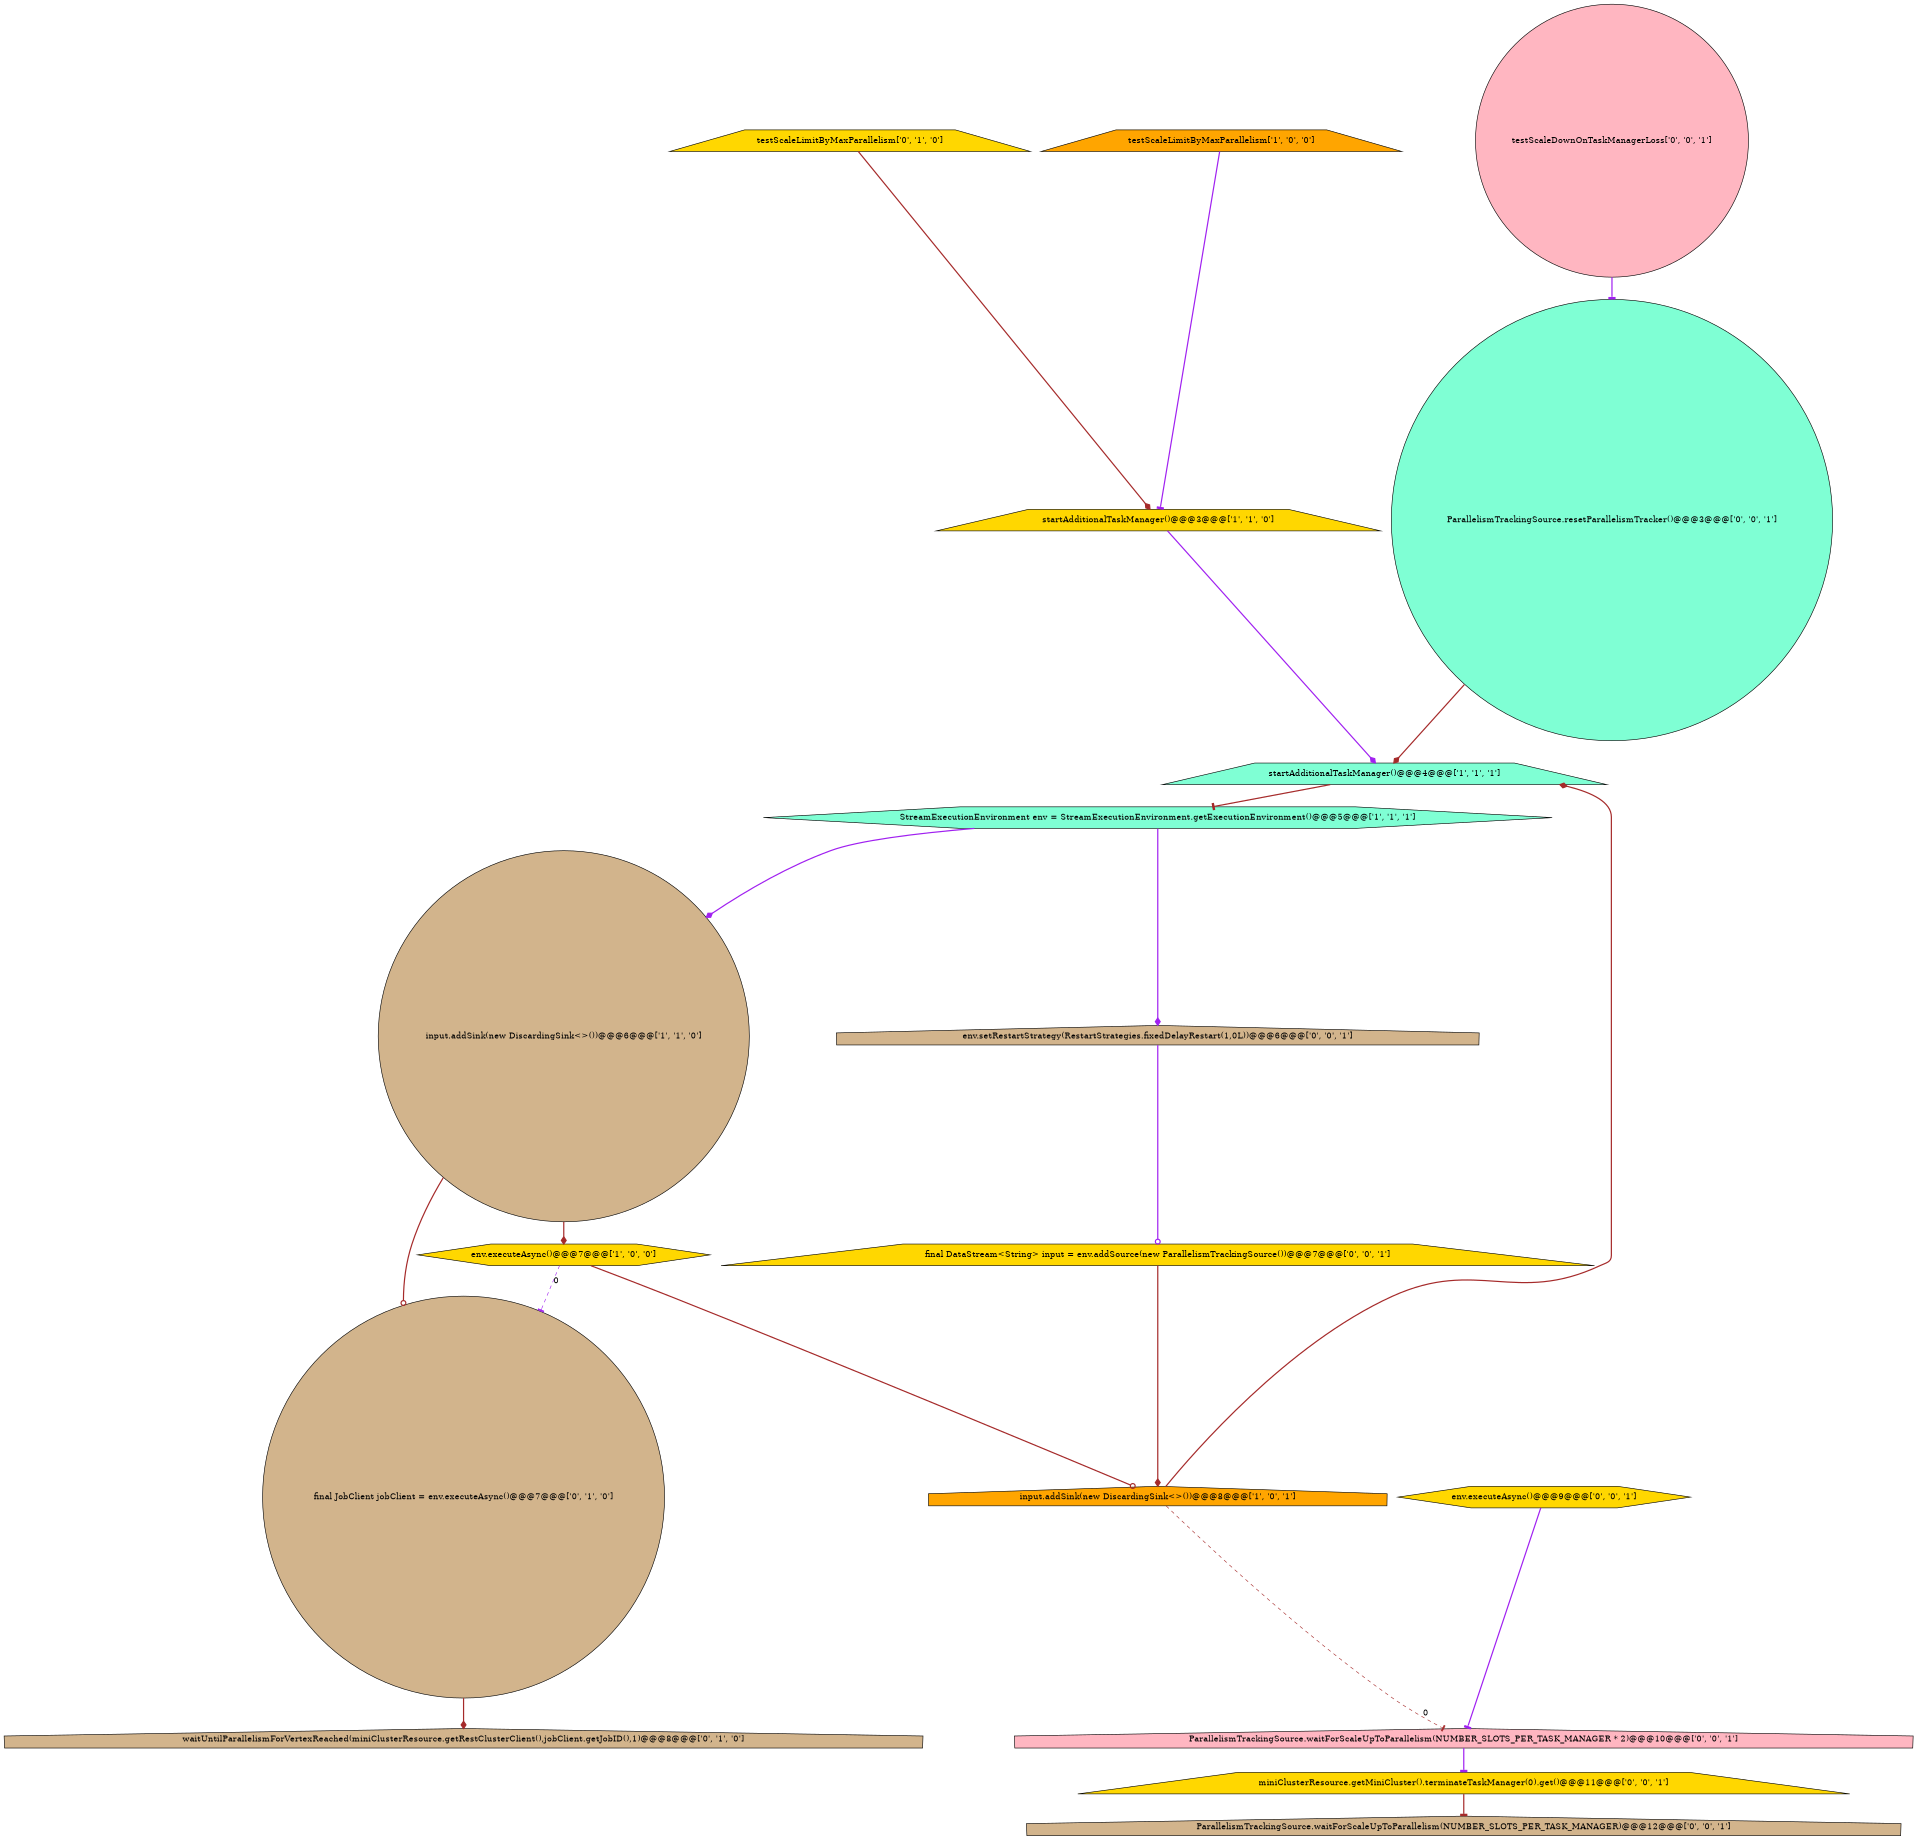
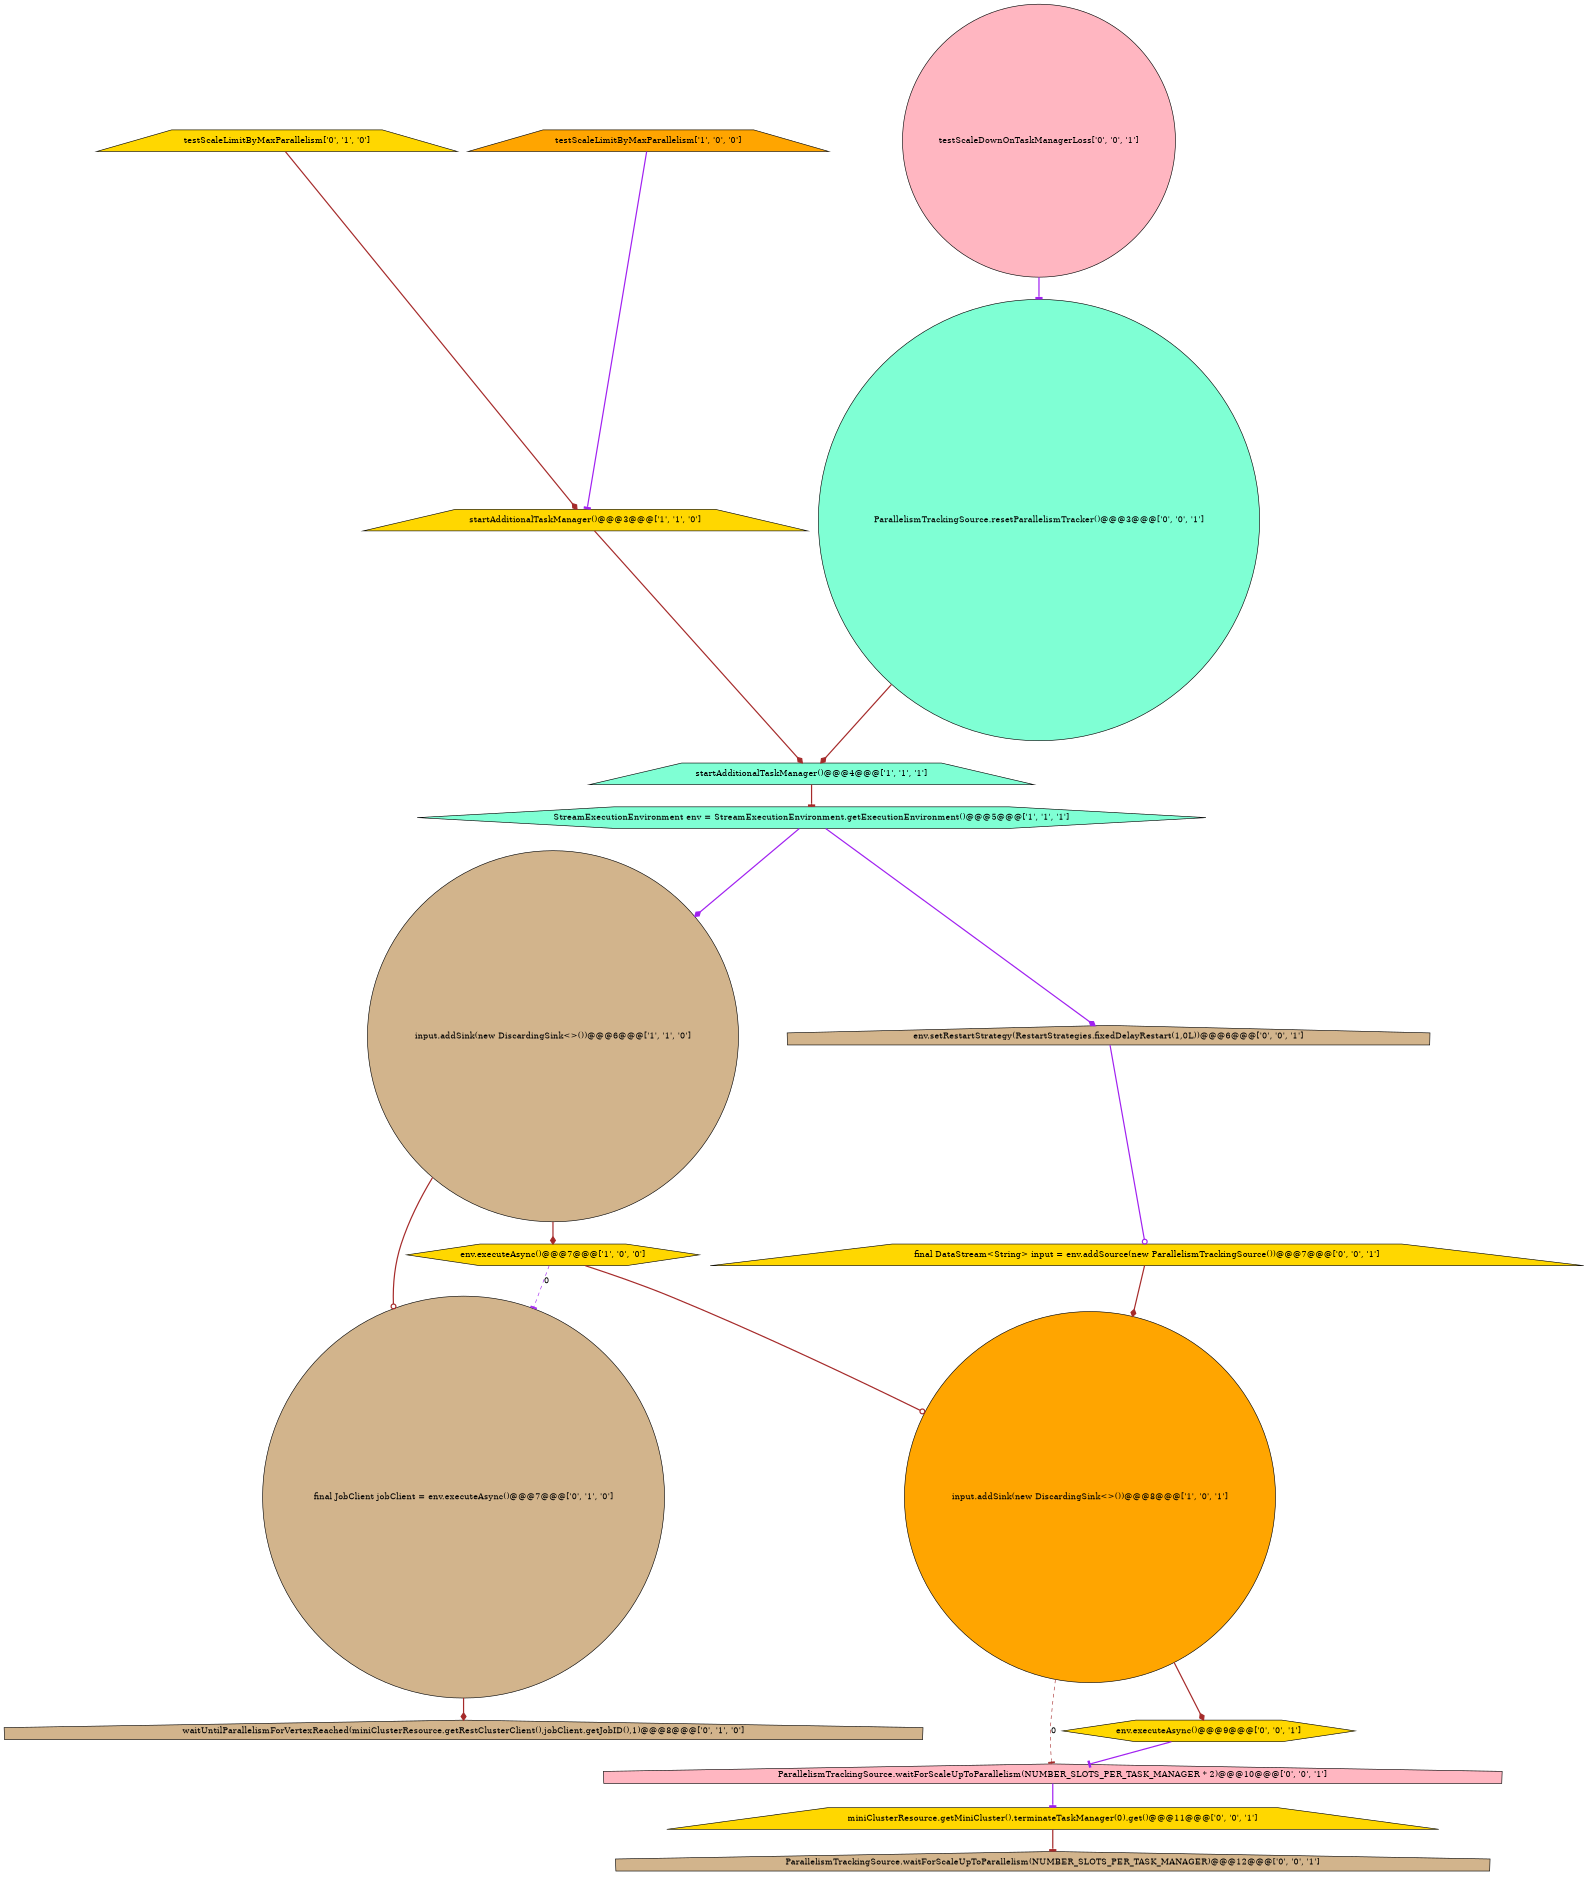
(1269, 644) -> (696, 644)
(1601, 1265) -> (1187, 1688)
(1158, 1497) -> (1090, 1497)
